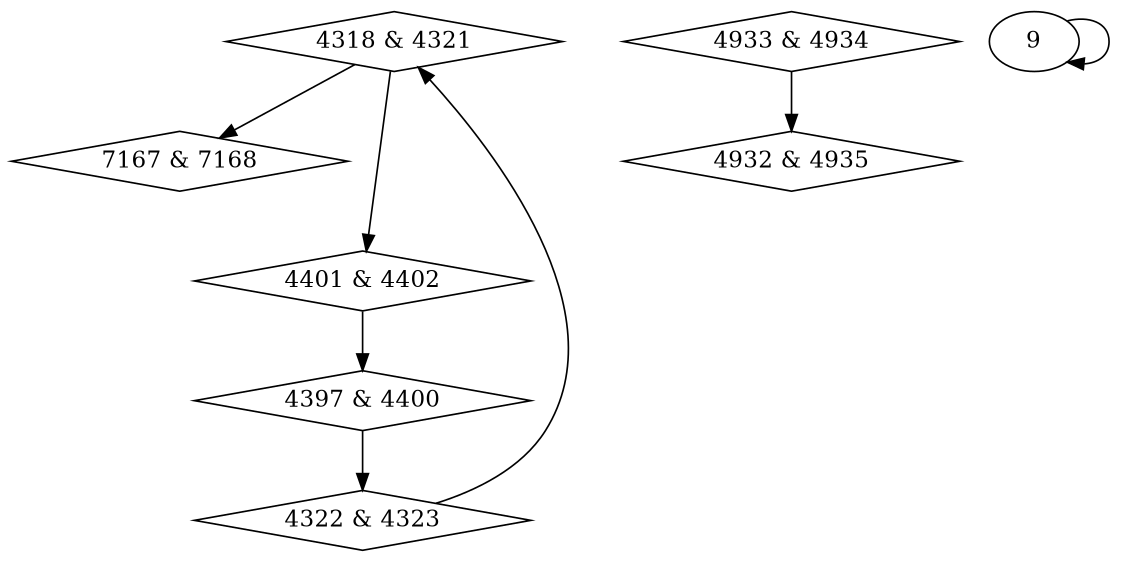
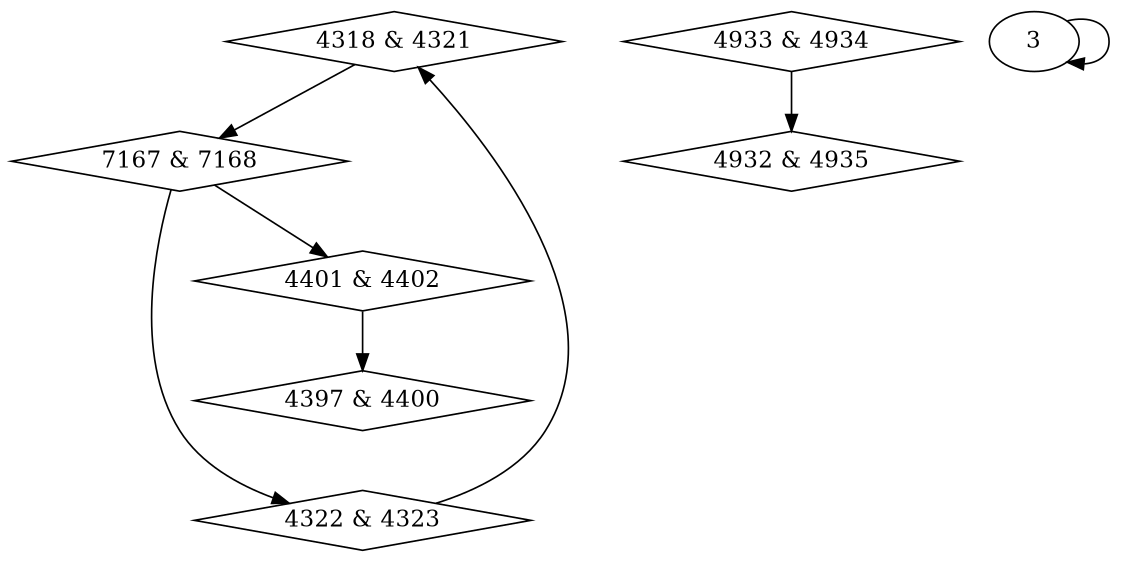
(1034, 42) -> (1034, 42)
(380, 153) -> (264, 216)
(363, 452) -> (157, 370)
